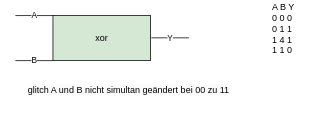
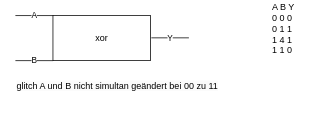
(102, 38) -> (102, 38)
(143, 94) -> (132, 90)
